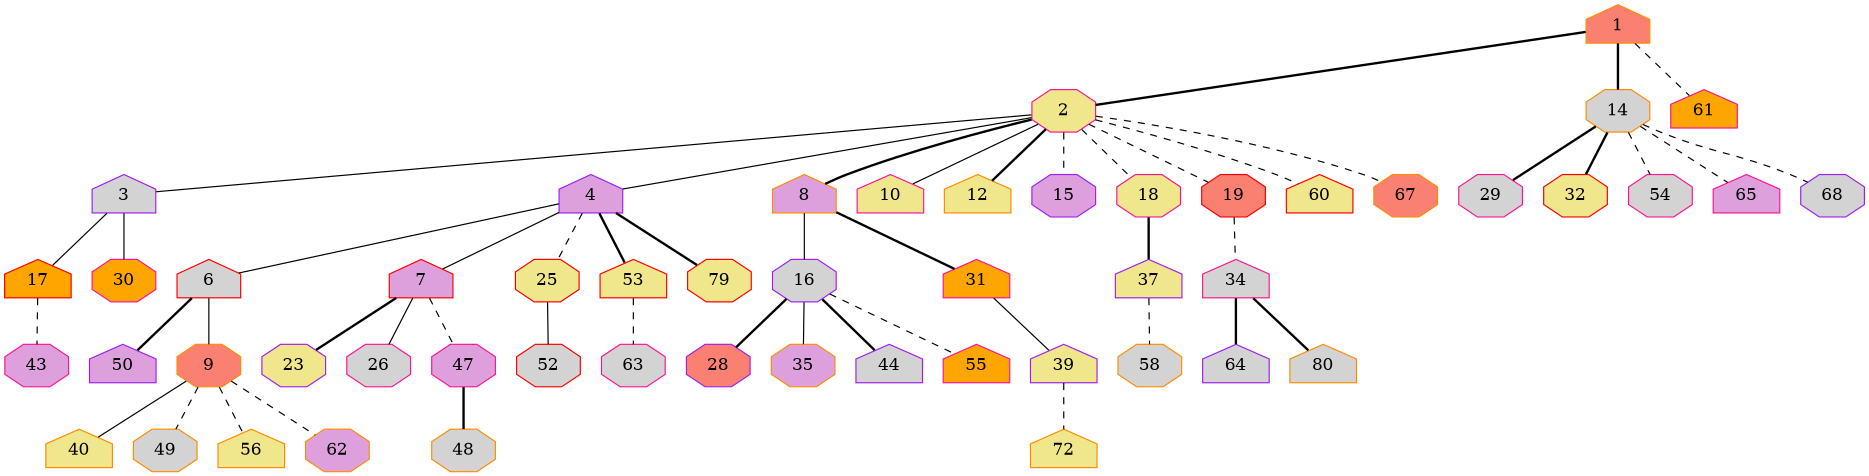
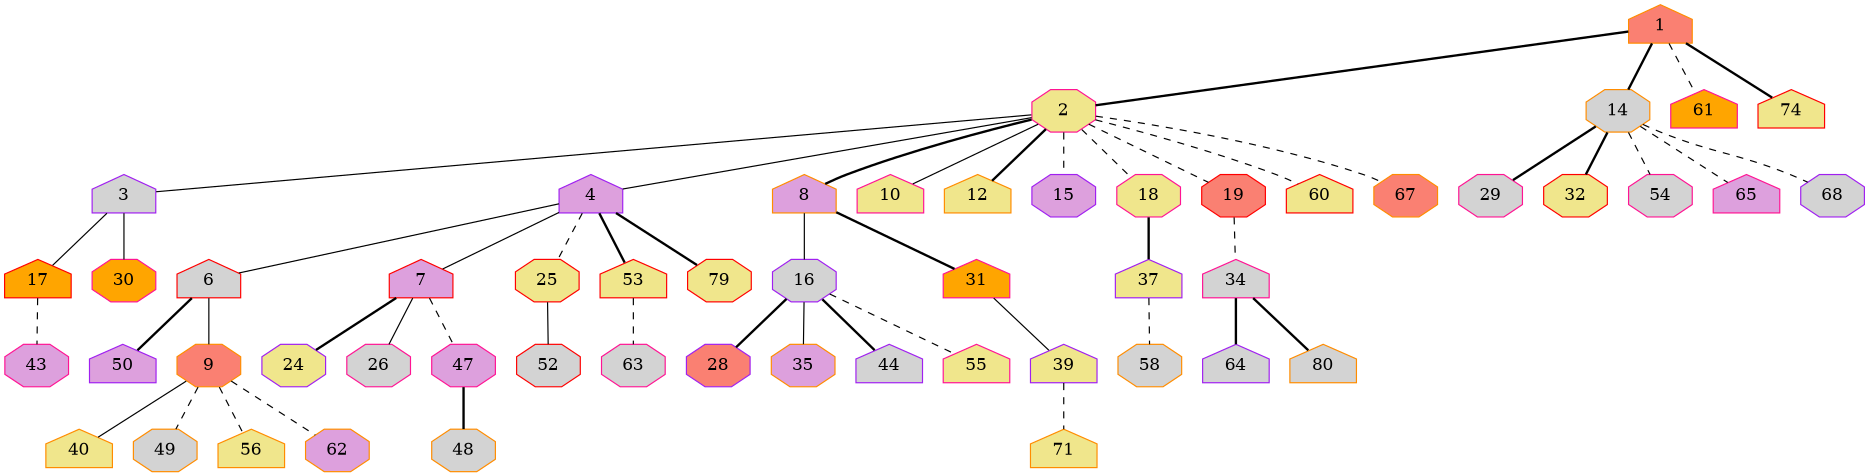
none -> (1791, 111)
(294, 366) -> (294, 366)
(976, 366) -> (976, 366)
(1064, 450) -> (1064, 450)
